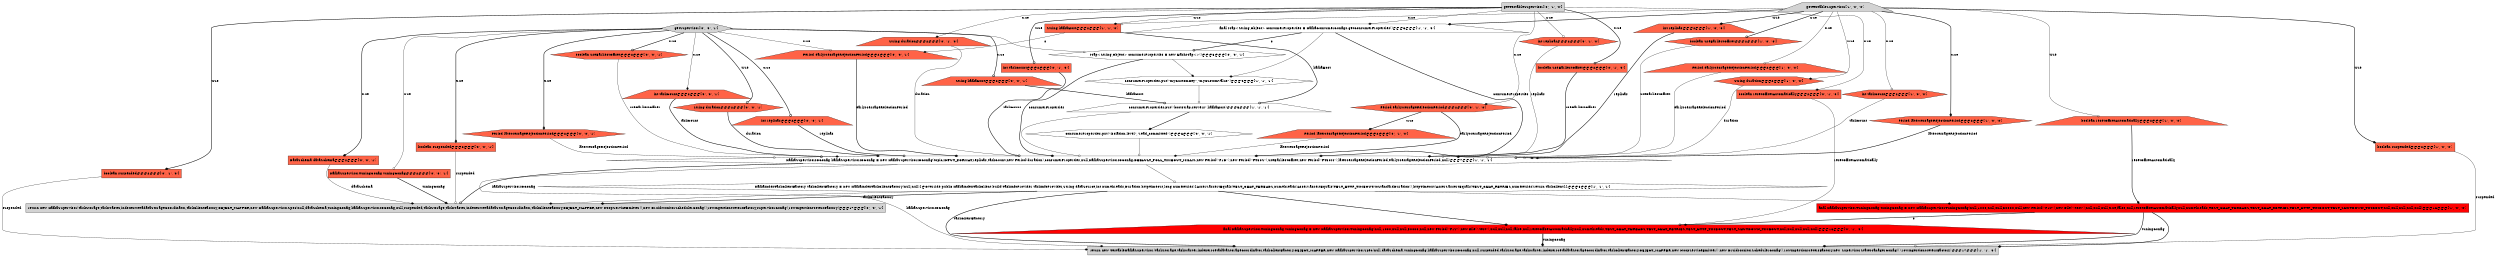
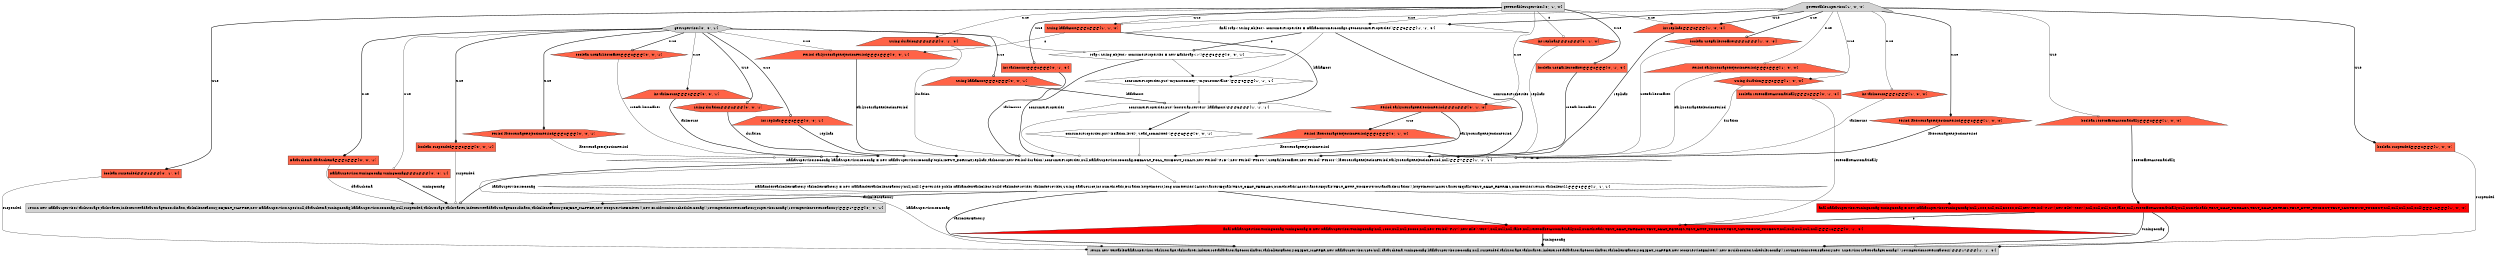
(1774, 12) -> (1618, 15)
(1549, 18) -> (1549, 18)
